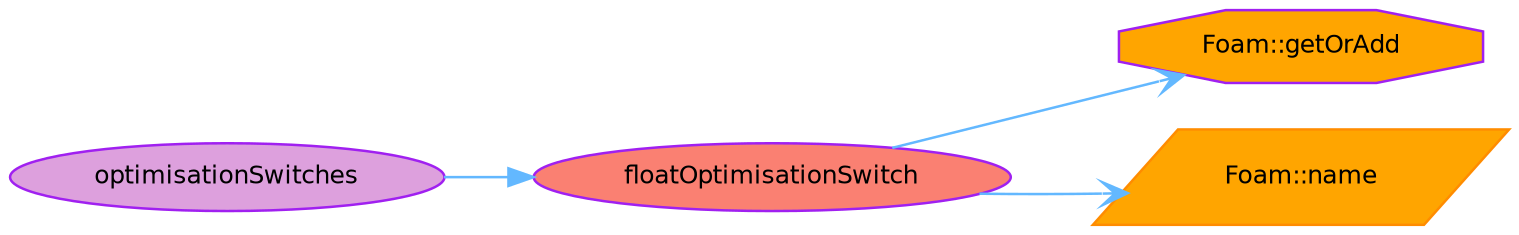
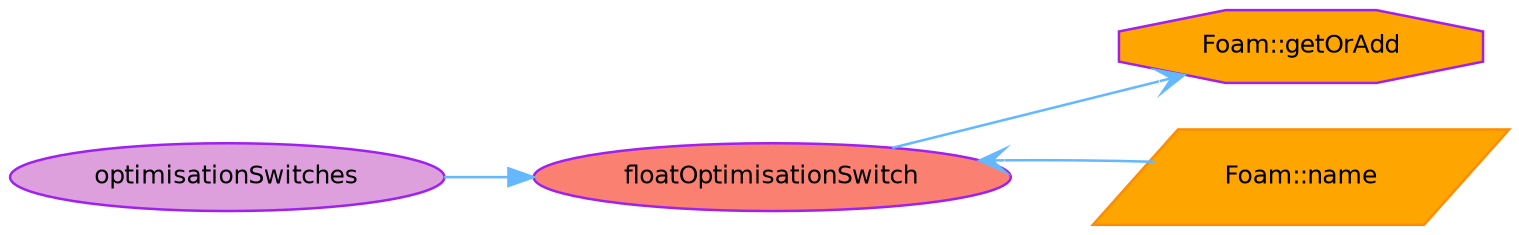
(1041, 194) -> (1080, 160)
